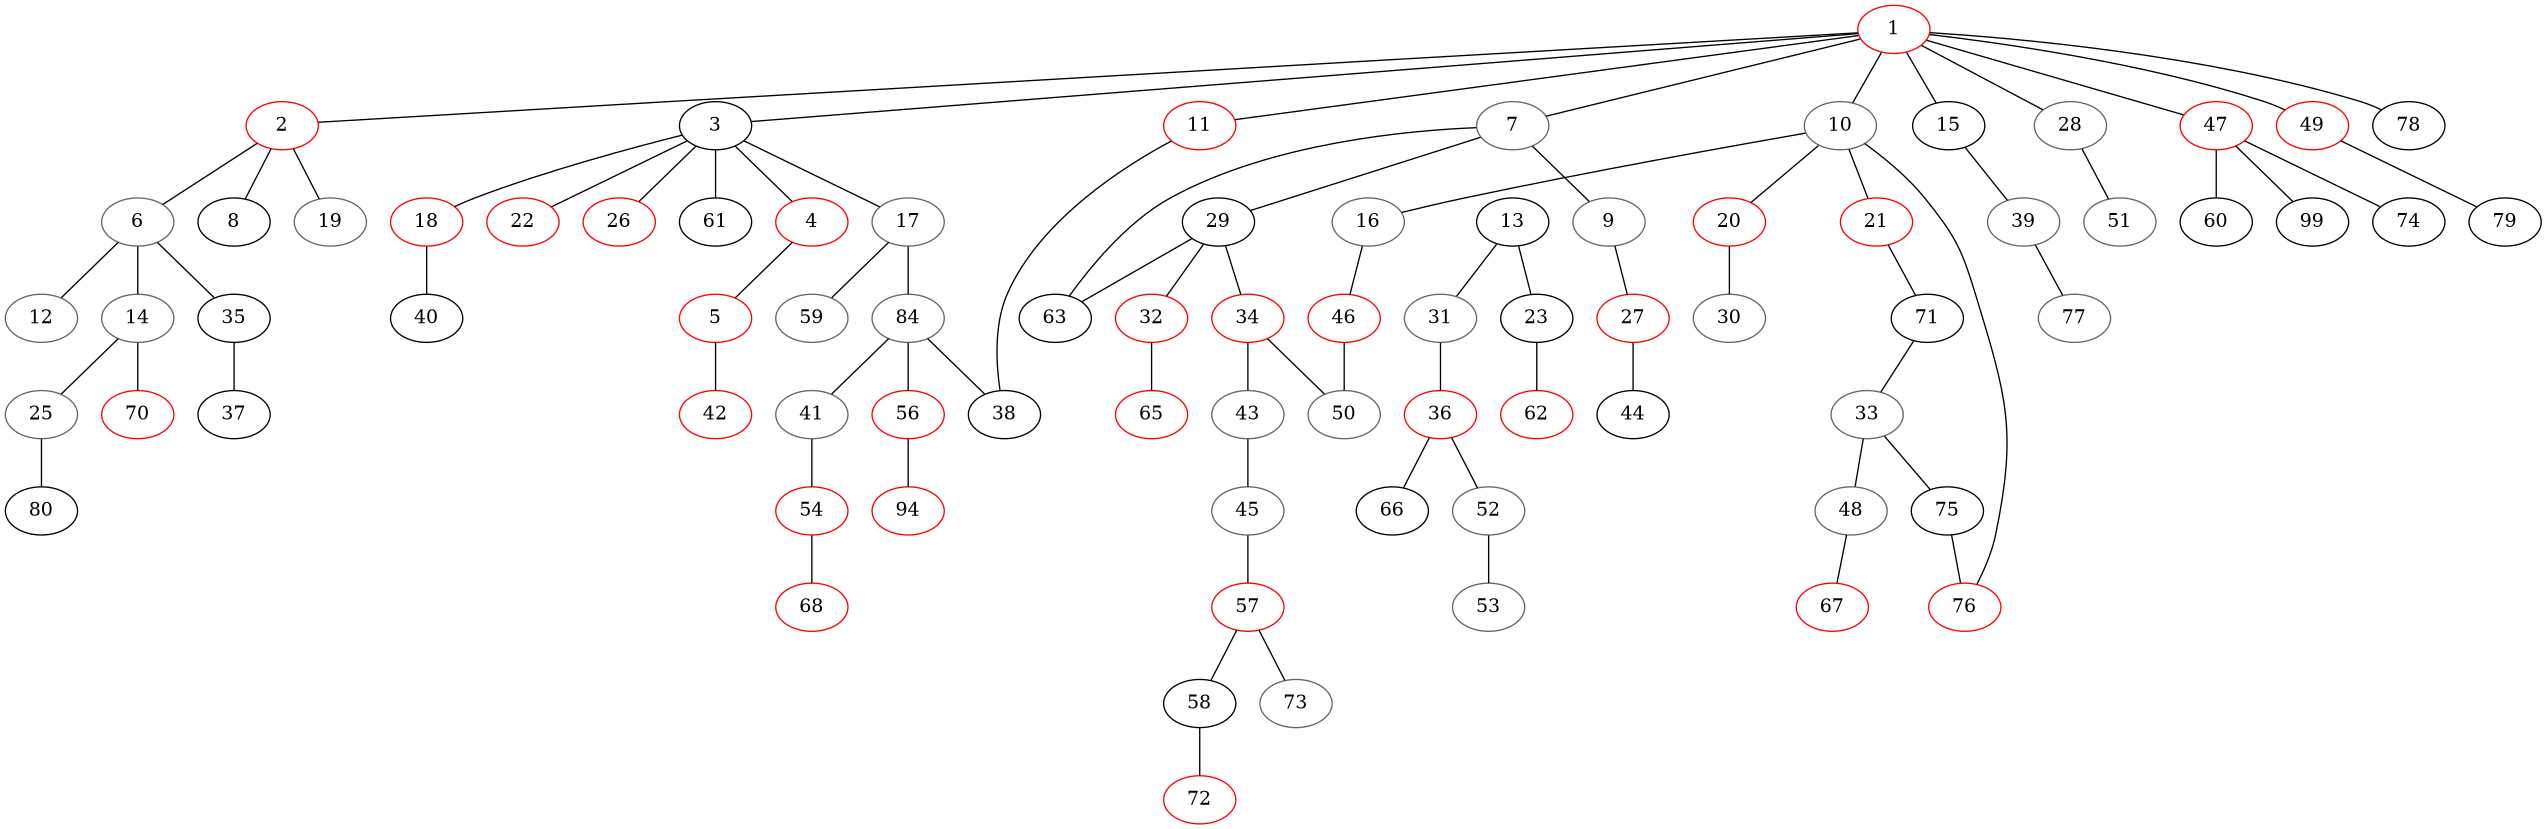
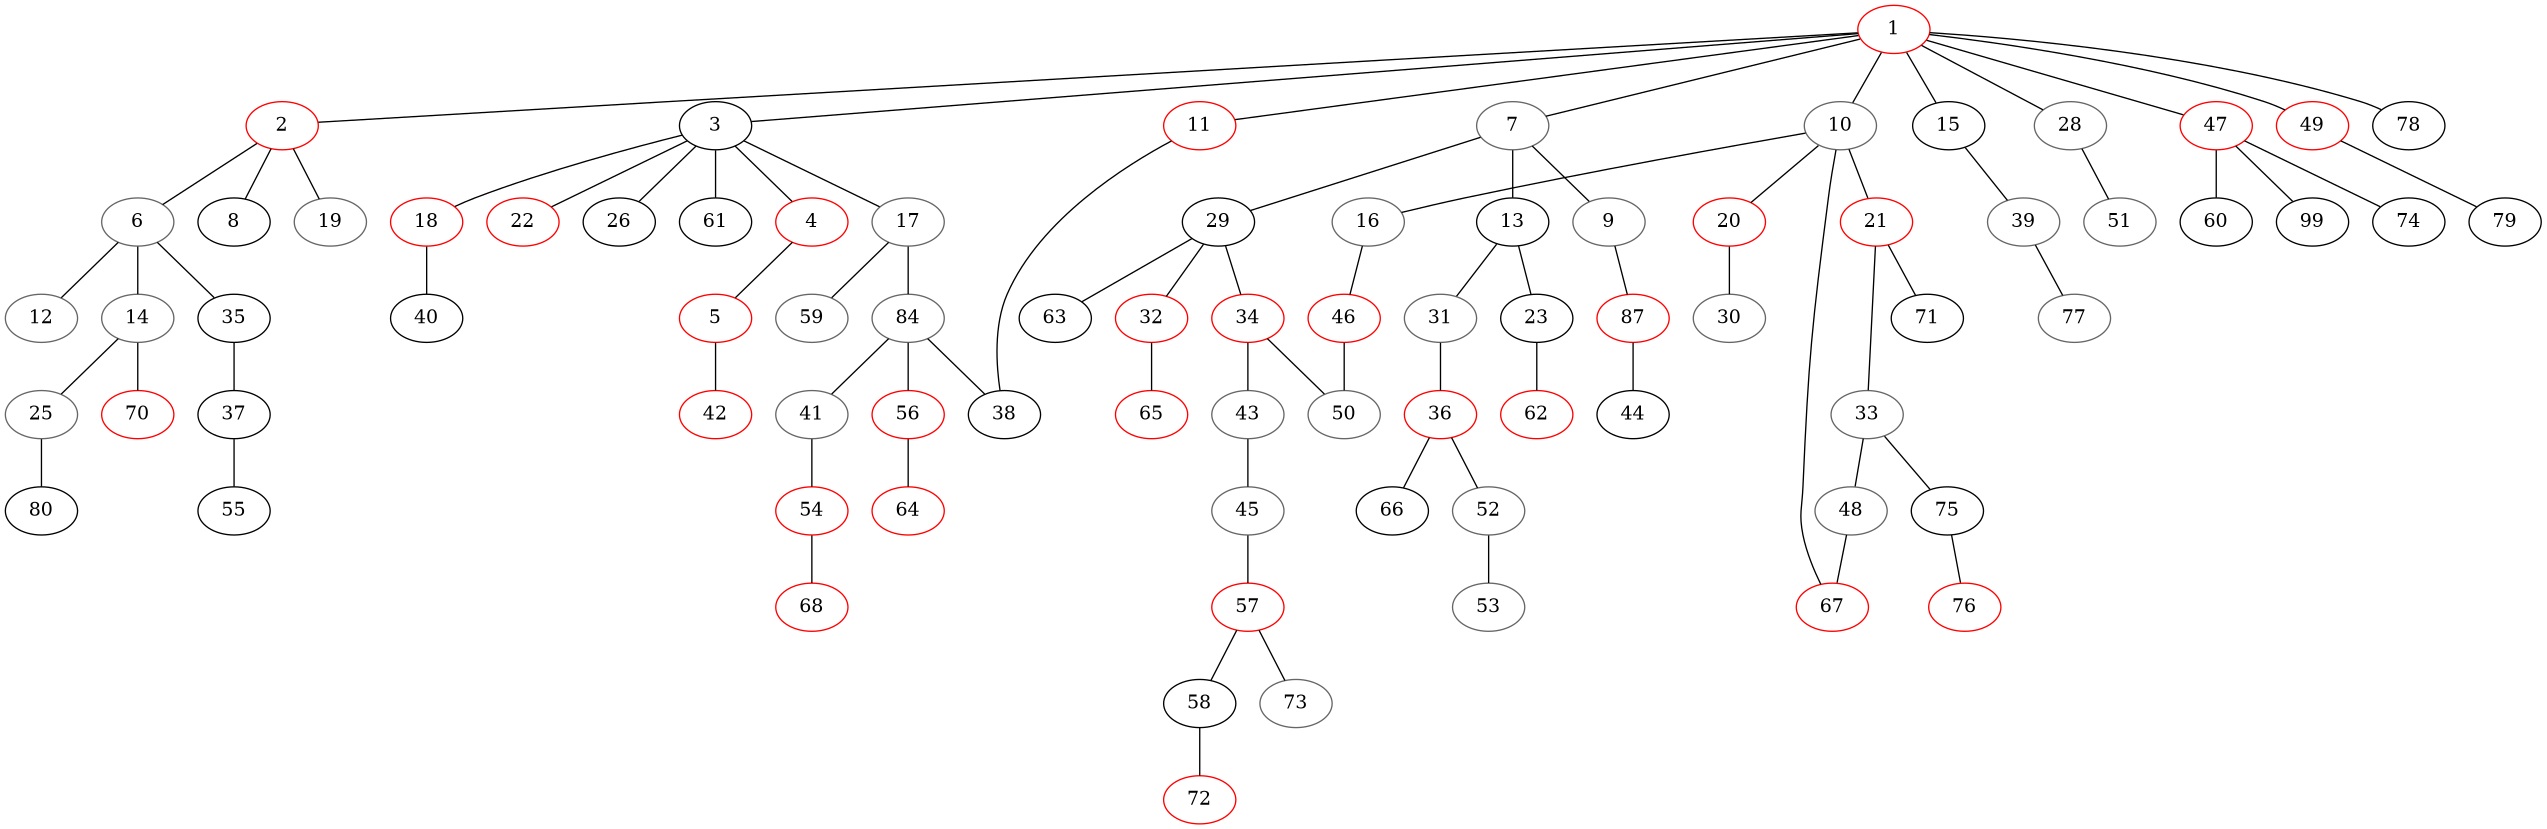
(1251, 164) -> (1513, 174)
(619, 222) -> (619, 222)
(1633, 318) -> (1633, 318)
(1991, 346) -> (1809, 368)
(1897, 366) -> (1872, 318)
none -> (234, 511)
(908, 511) -> (908, 511)
